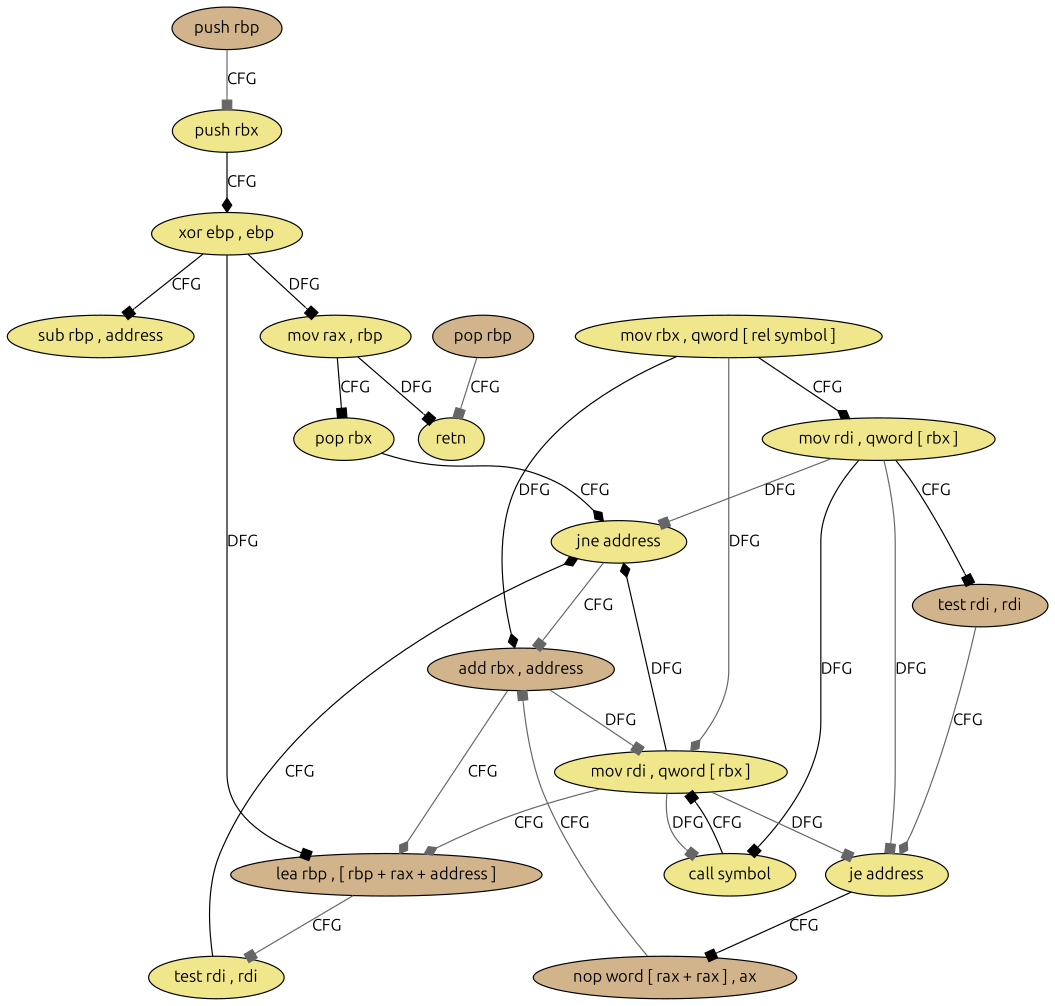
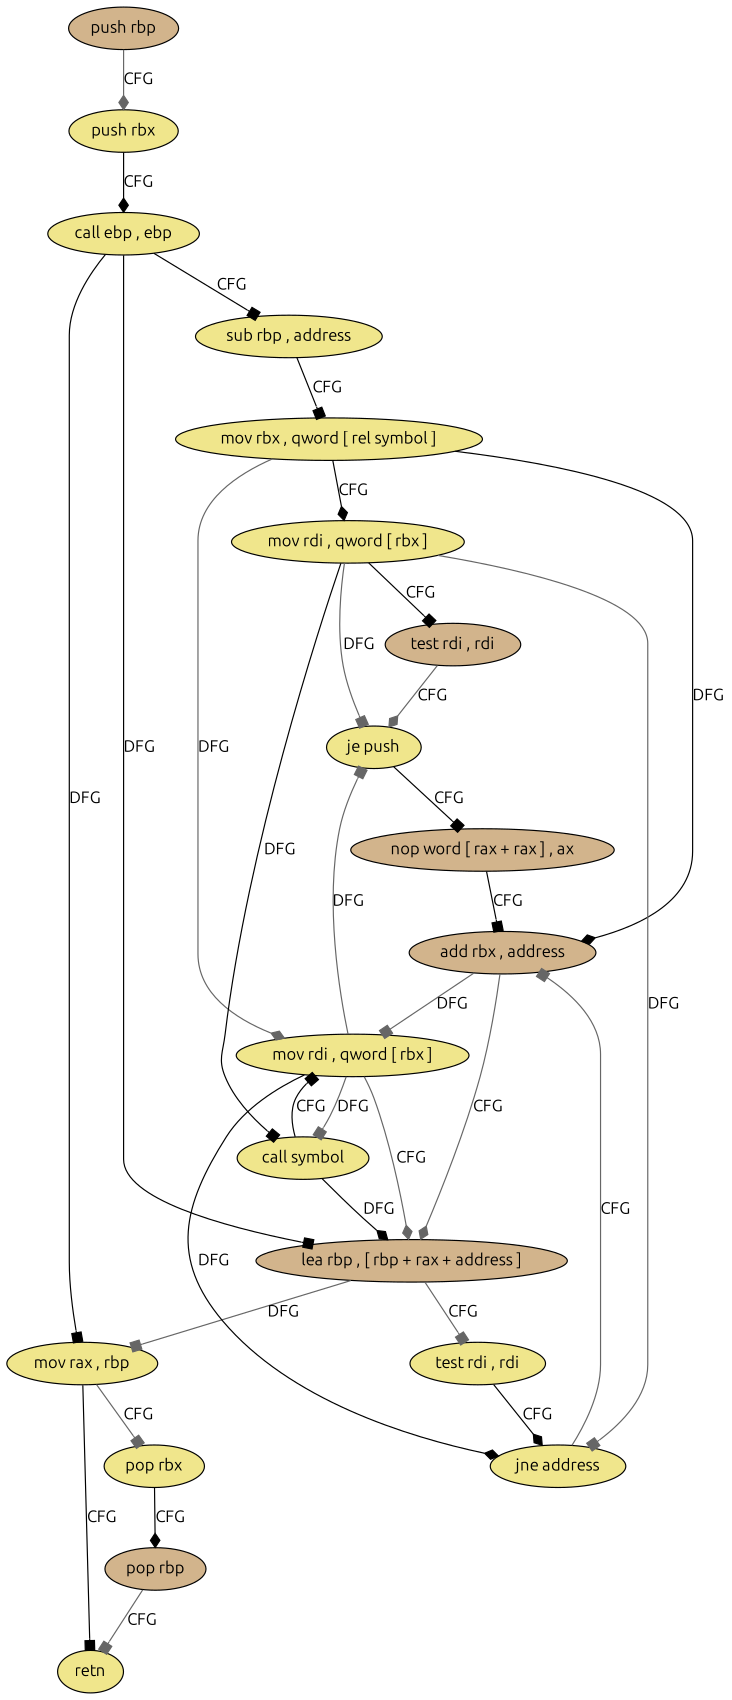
(227, 74) -> (124, 73)
(227, 234) -> (124, 234)
none -> (307, 382)
(339, 382) -> (115, 1410)
(416, 388) -> (102, 1518)
(493, 466) -> (155, 1511)
(565, 839) -> (491, 895)
(887, 875) -> (374, 747)
none -> (349, 1205)
none -> (247, 1312)
